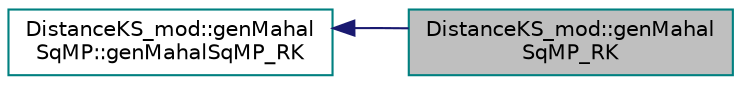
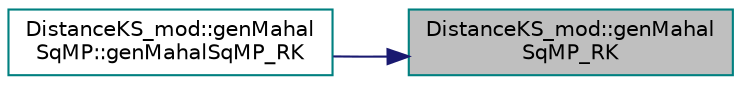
(382, 28) -> (360, 57)
